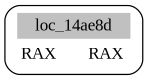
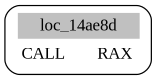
(73, 54) -> (78, 54)
